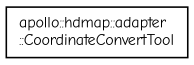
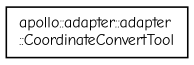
(97, 32) -> (97, 32)
